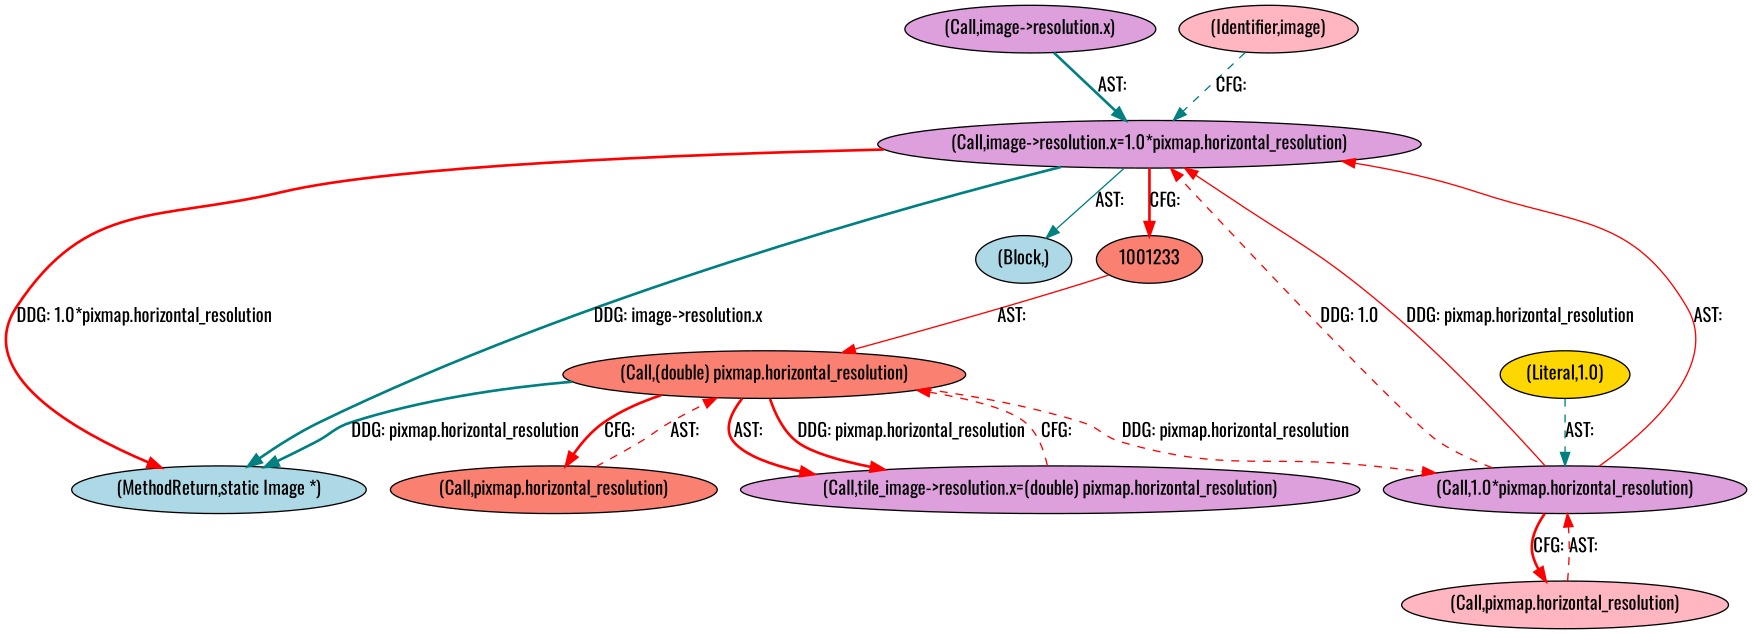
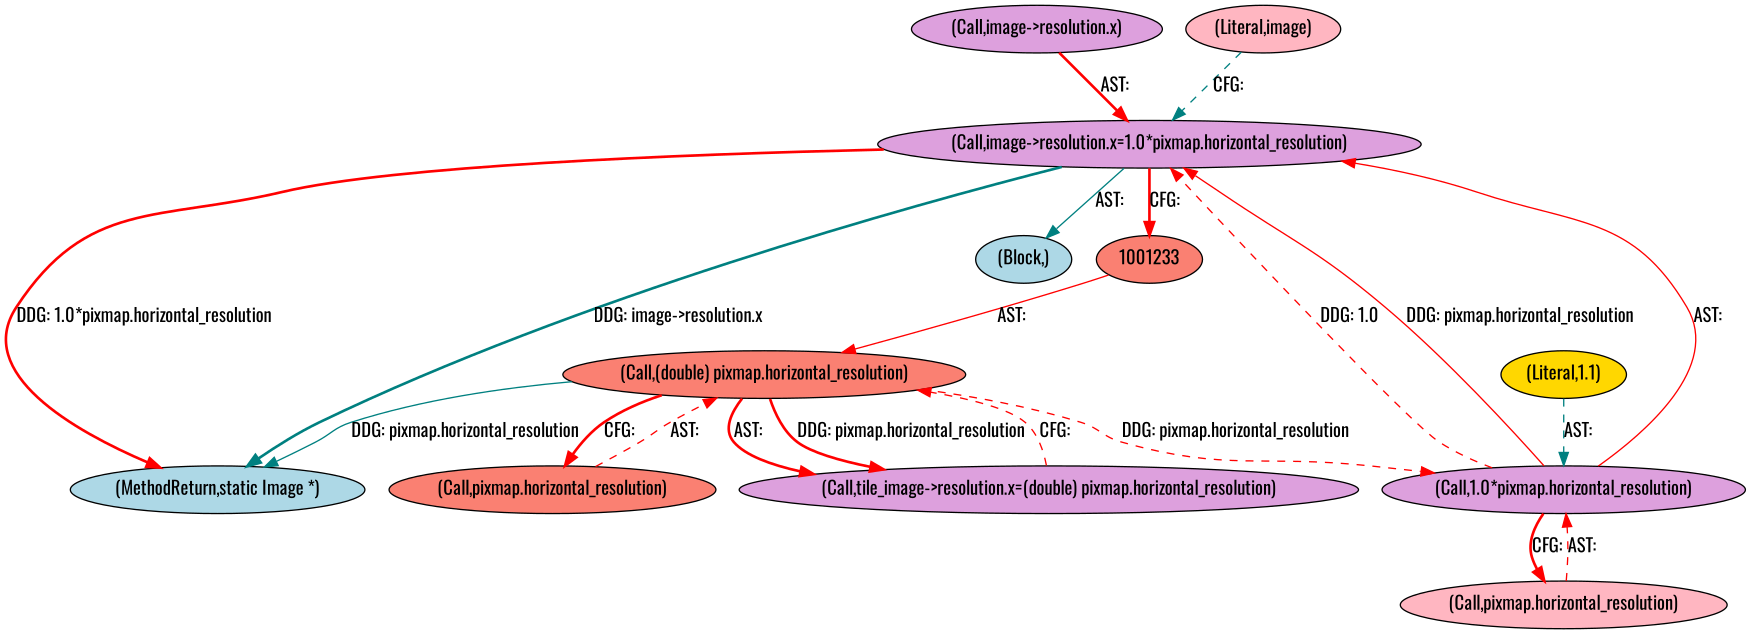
(1269, 29) -> (1263, 29)
(1085, 82) -> (1088, 82)
(1565, 375) -> (1564, 375)
(419, 404) -> (419, 404)
